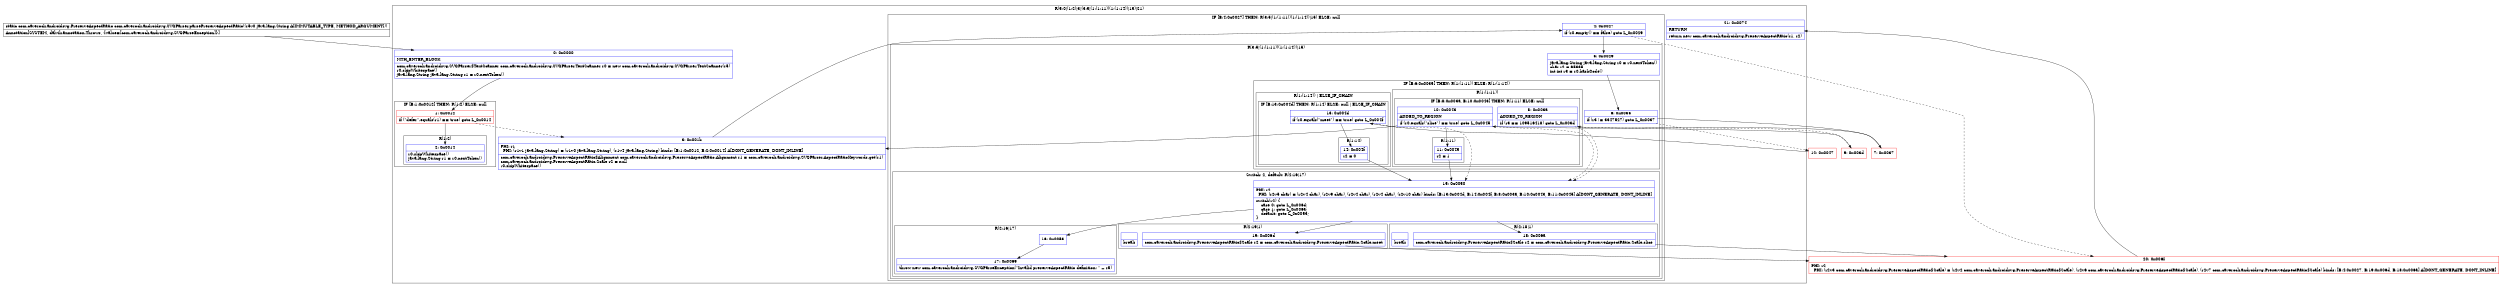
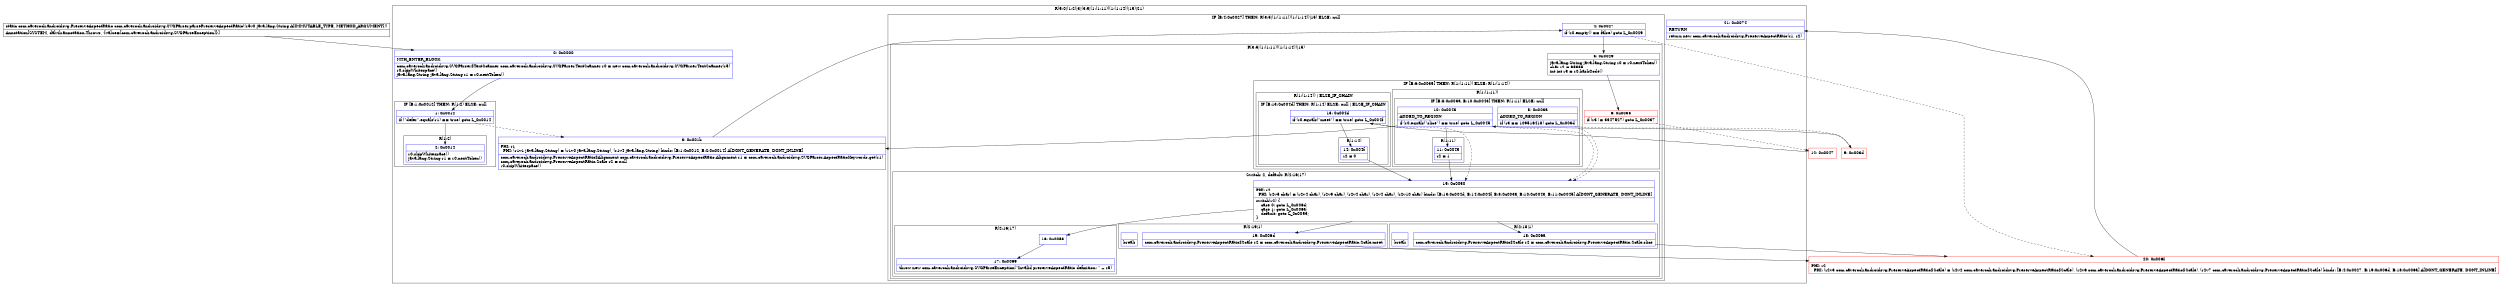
(445, 117) -> (445, 117)
(1621, 117) -> (1621, 117)
(1884, 153) -> none
